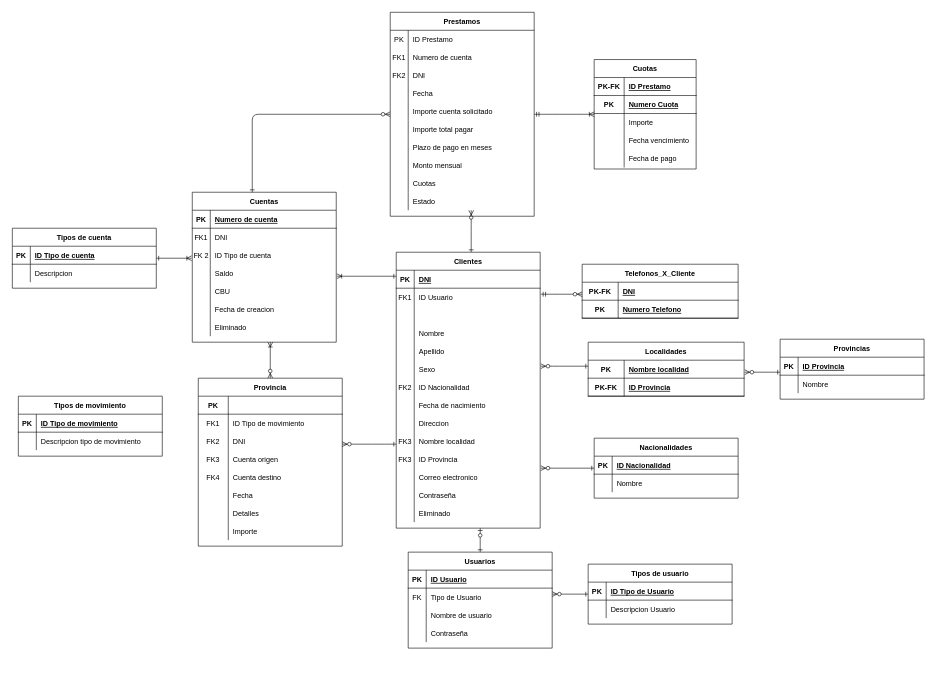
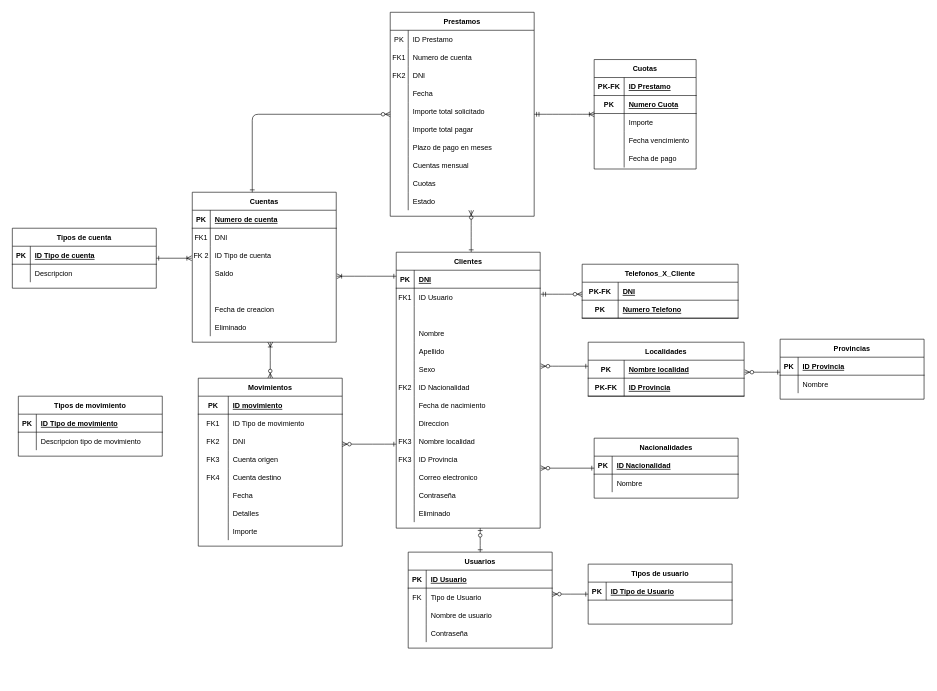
(459, 112) -> (456, 112)
(437, 166) -> (441, 166)
(273, 291) -> none
(270, 388) -> (270, 388)
none -> (285, 405)
(669, 609) -> none
